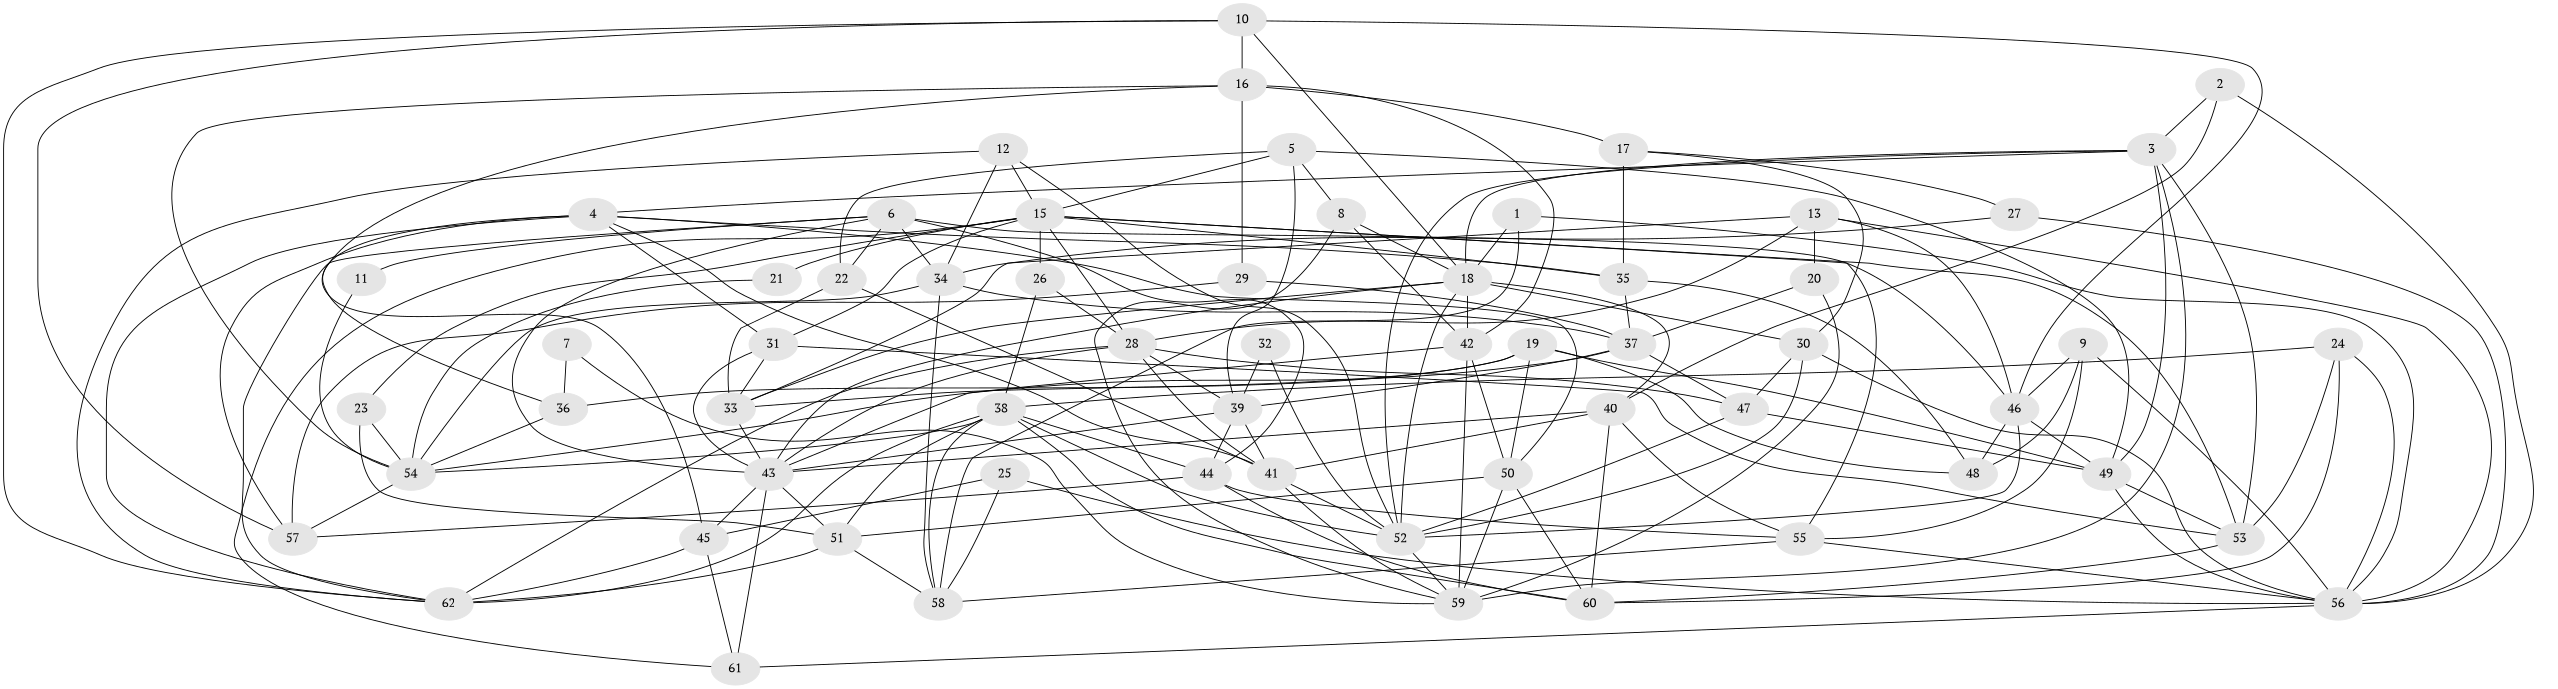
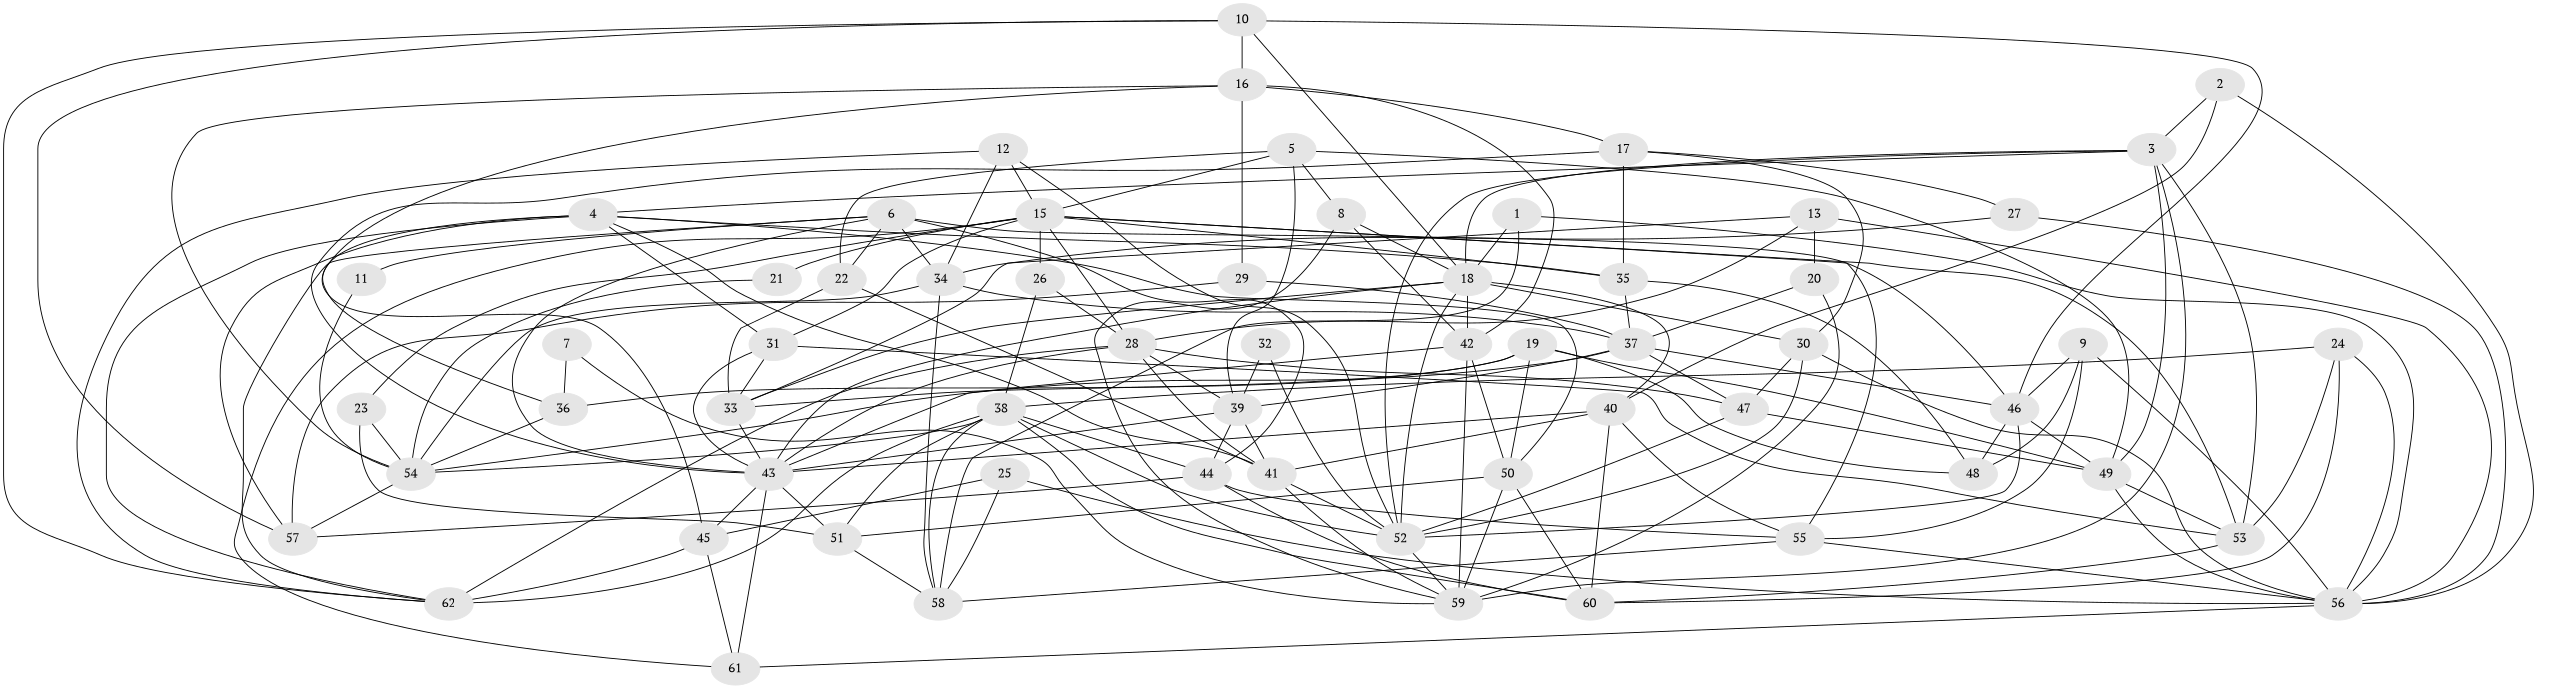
none -> (689, 182)
(1959, 280) -> (1840, 380)
(682, 580) -> none
